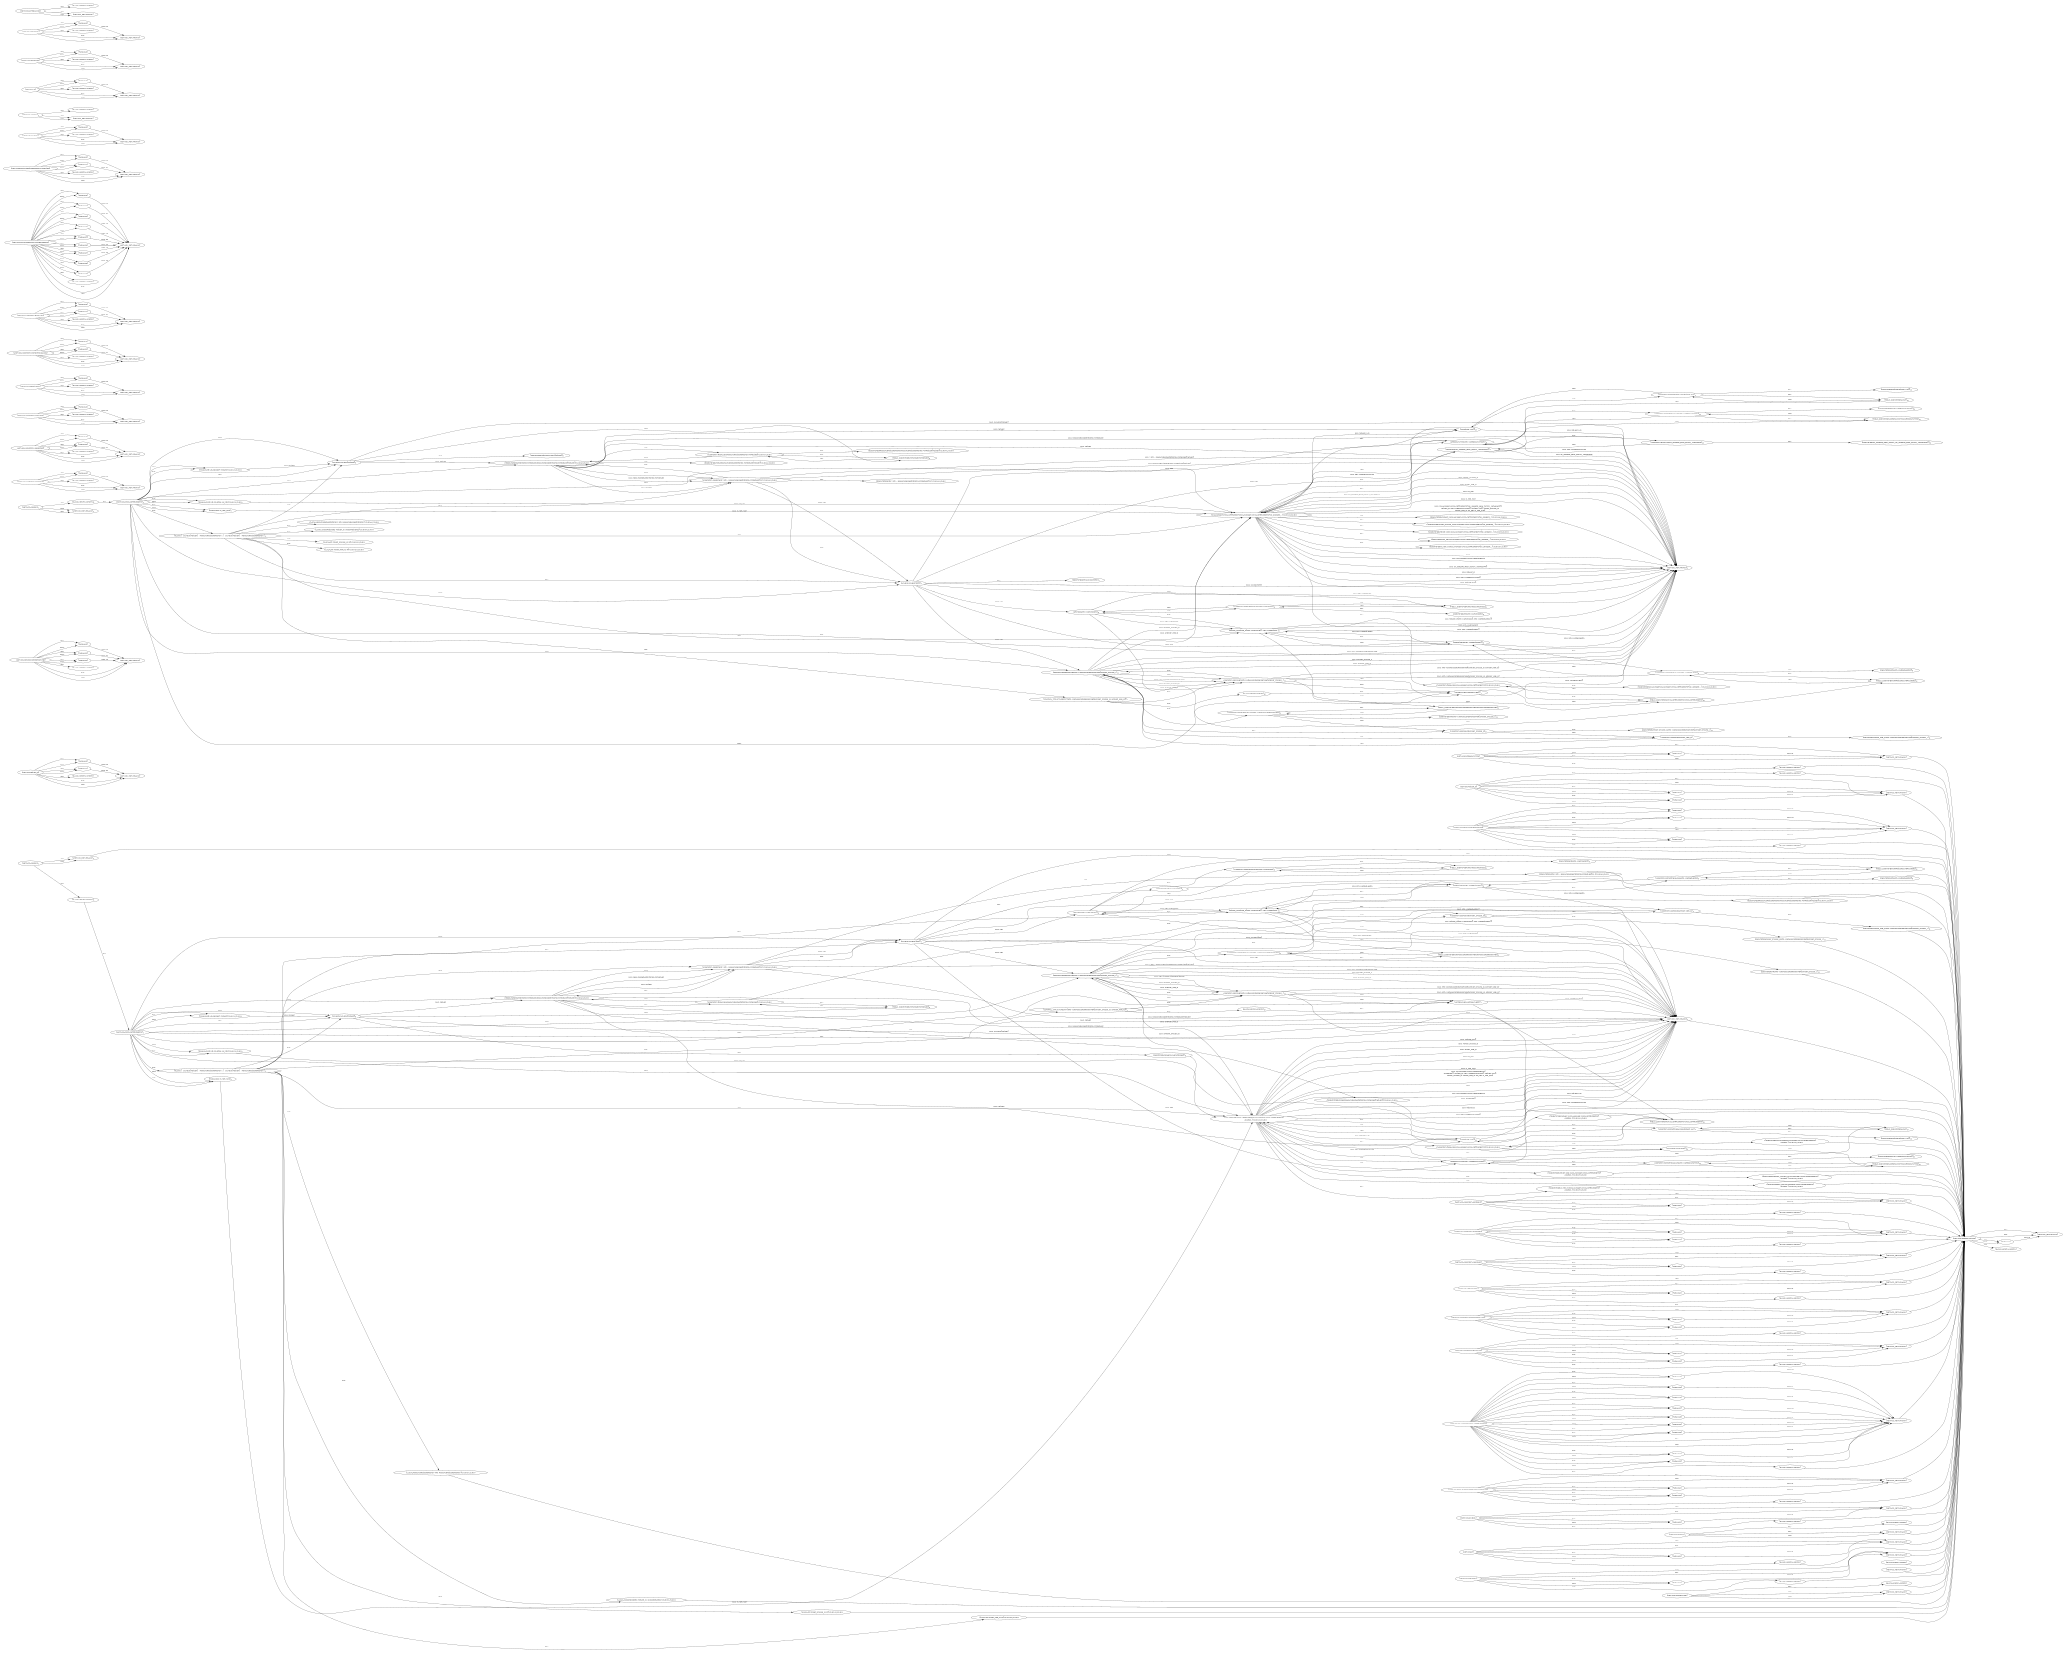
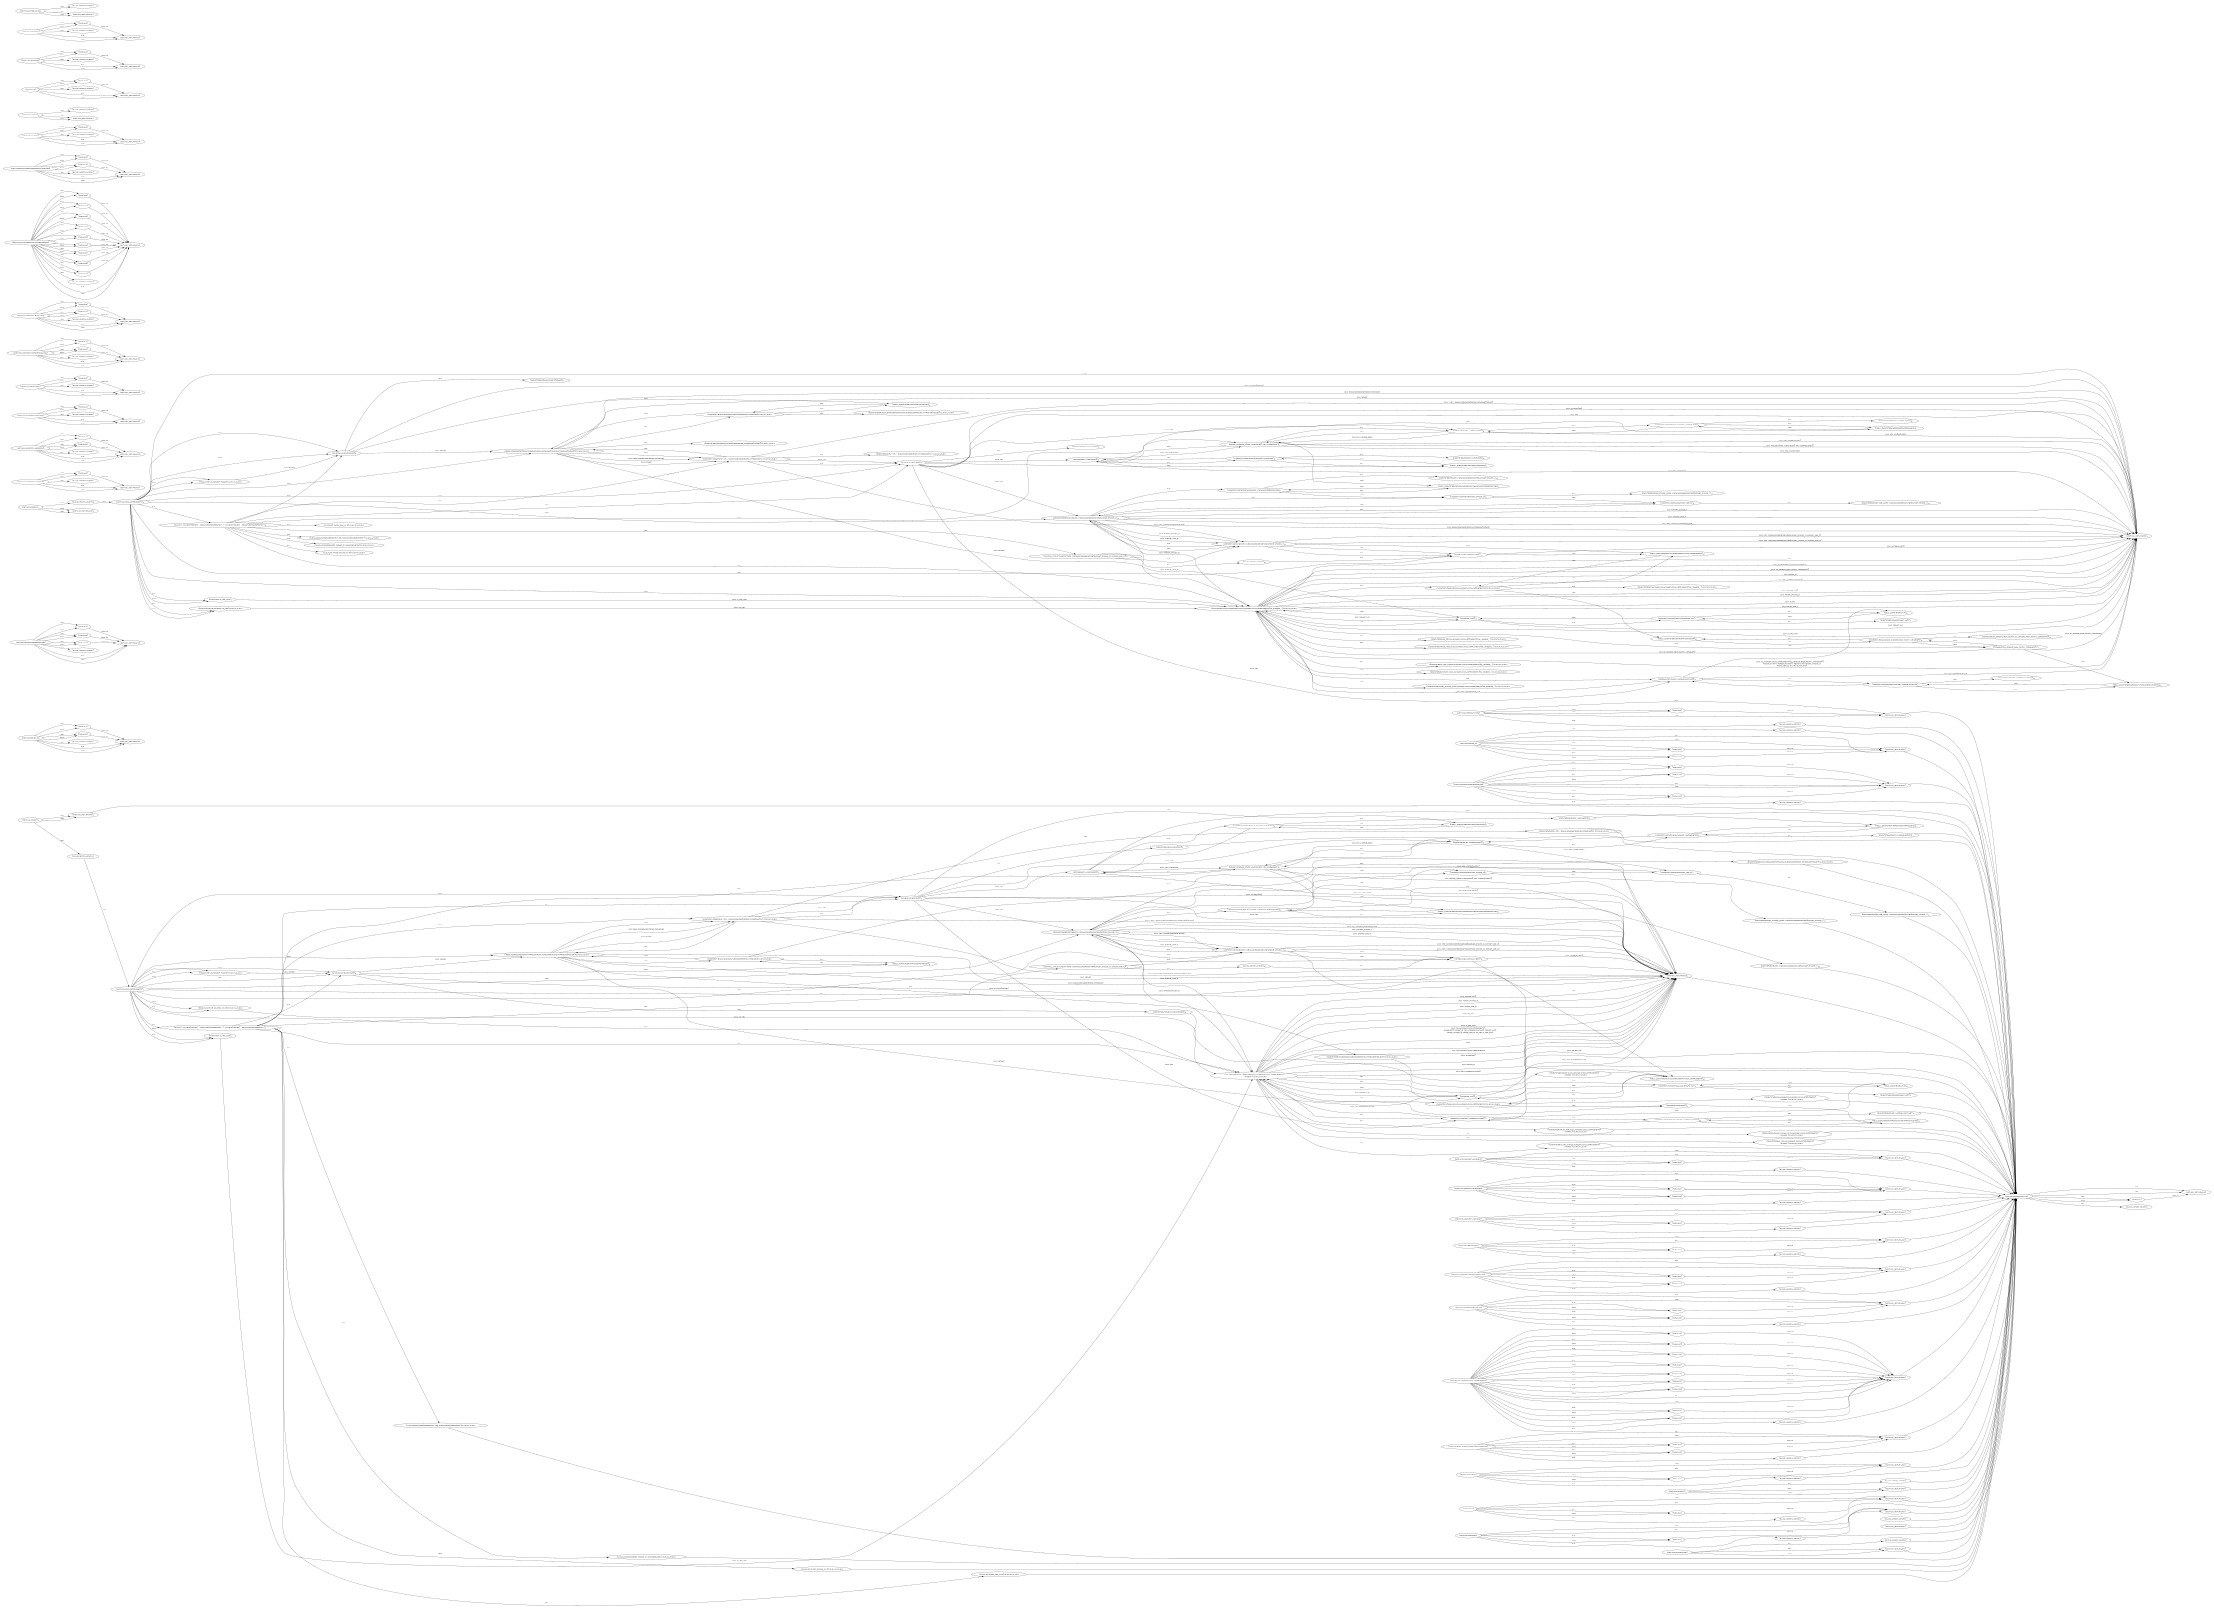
none -> (1677, 639)
